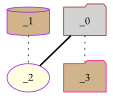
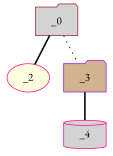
(28, 21) -> none
(28, 78) -> (28, 78)
(85, 78) -> (85, 78)
none -> (85, 134)
